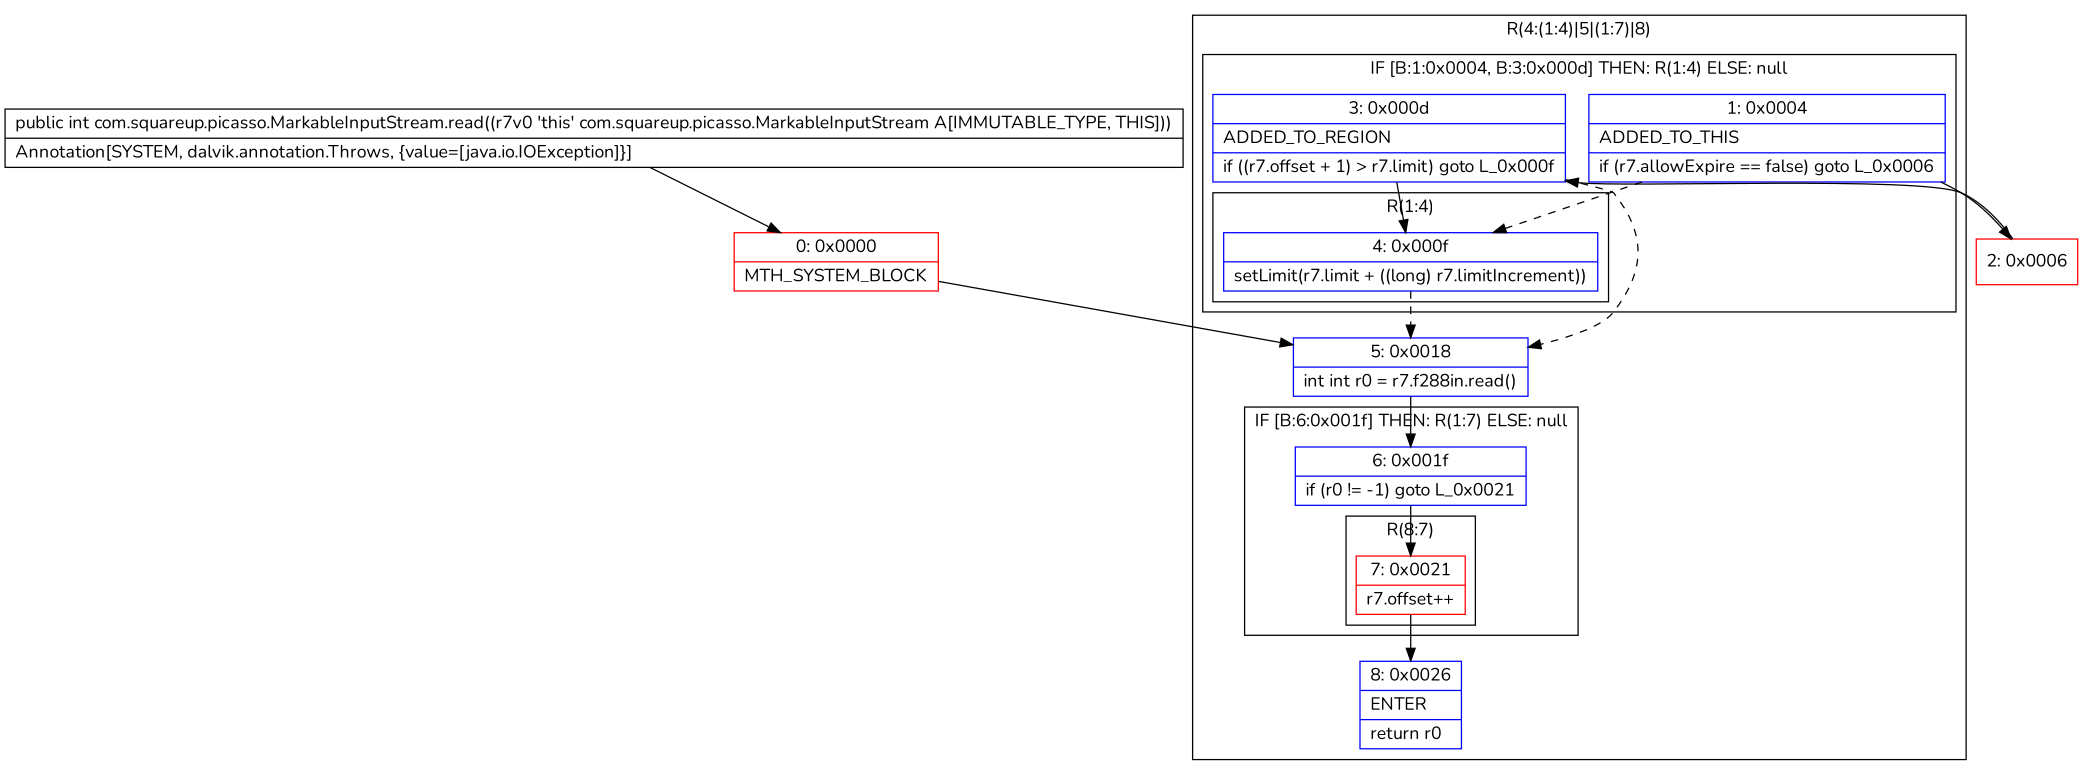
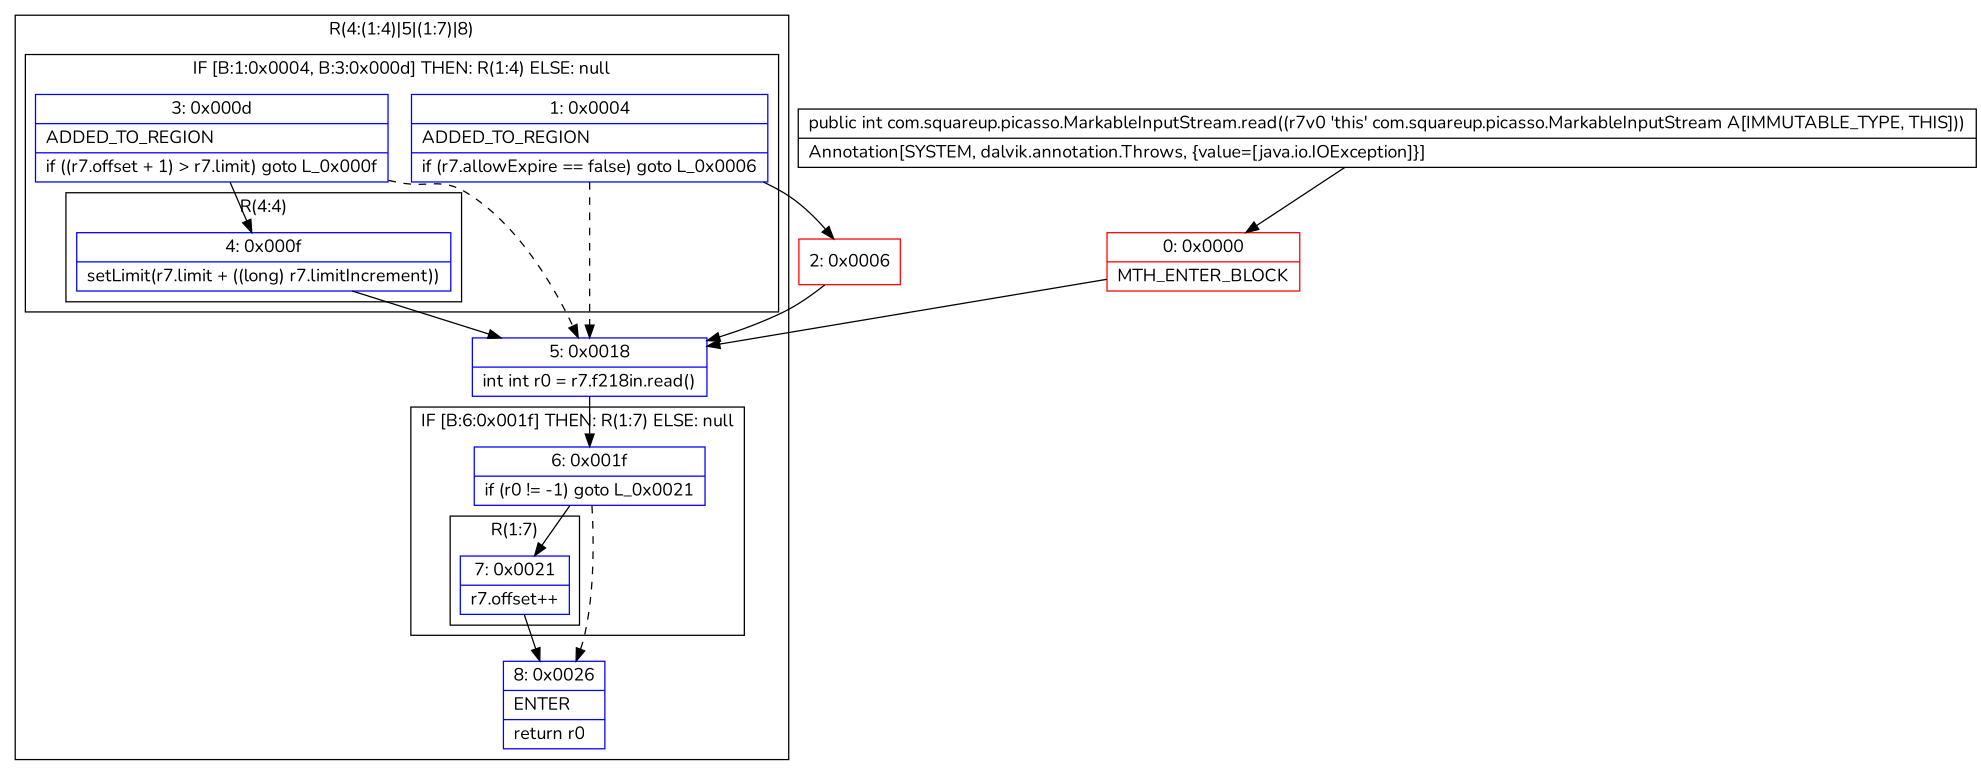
(1669, 138) -> (506, 138)
(1805, 183) -> (767, 320)
(1574, 205) -> (590, 253)
(1411, 207) -> (264, 207)
(836, 276) -> (1203, 276)
(1411, 308) -> (445, 320)
(1411, 381) -> (590, 381)
(1411, 531) -> (515, 531)
none -> (592, 578)
(1411, 585) -> (515, 585)
